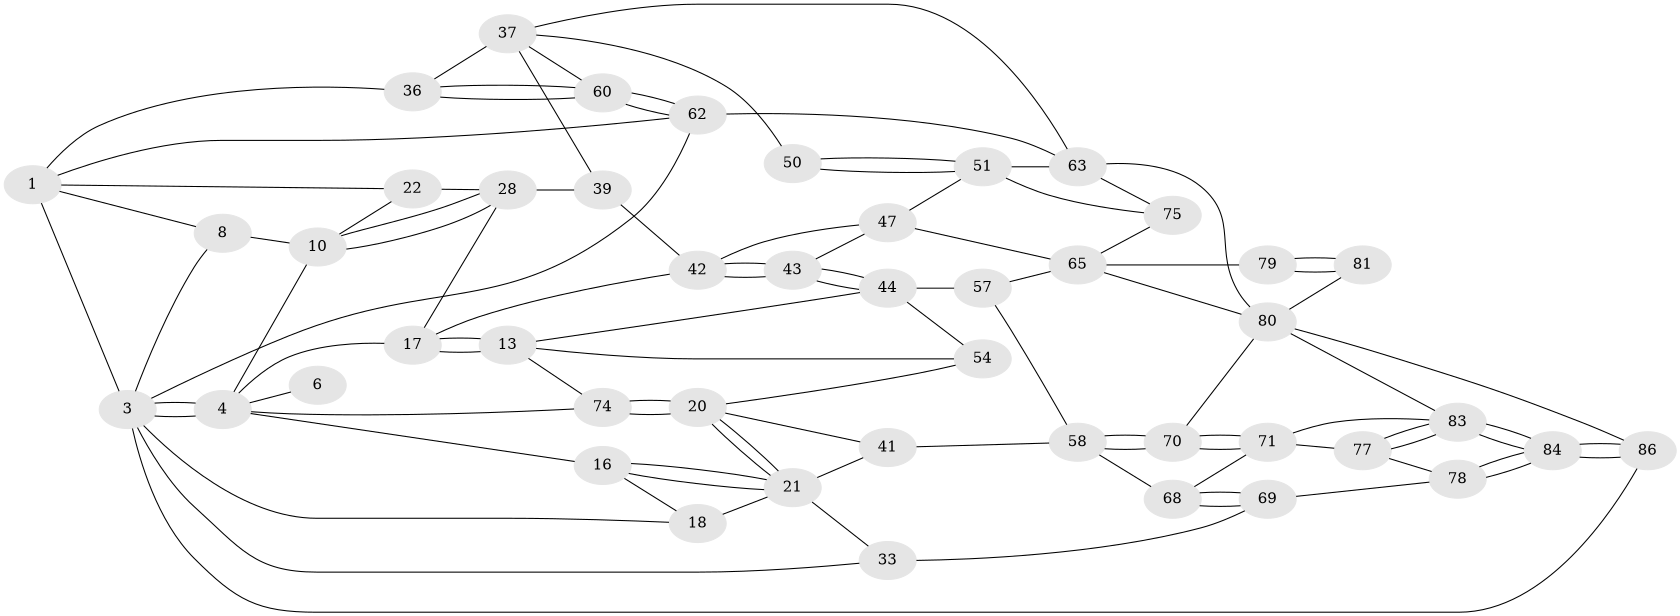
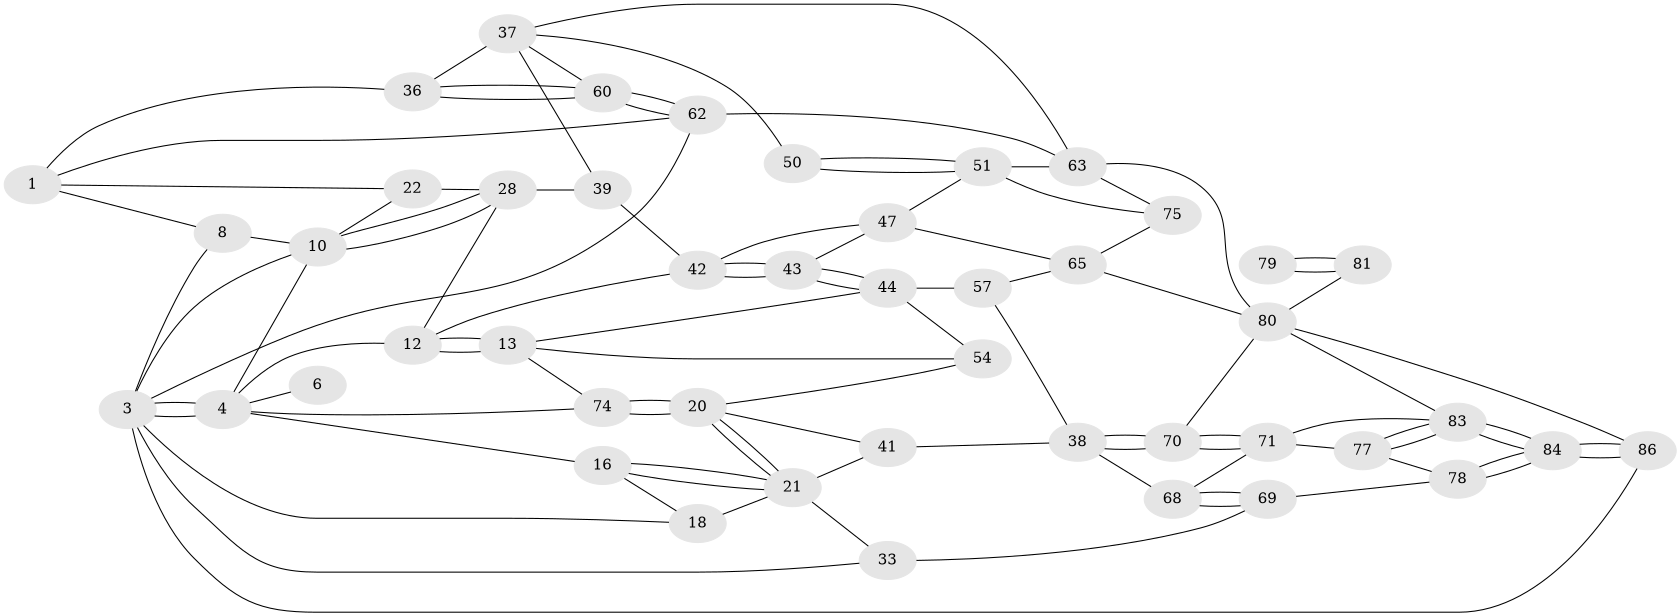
(1173, 265) -> none
(80, 297) -> (198, 304)
(413, 345) -> (413, 345)
(1078, 442) -> (1078, 442)
